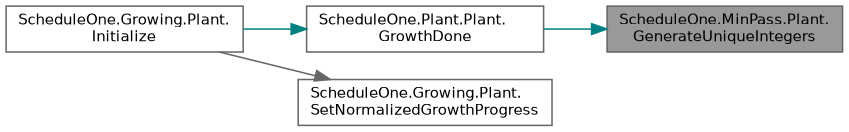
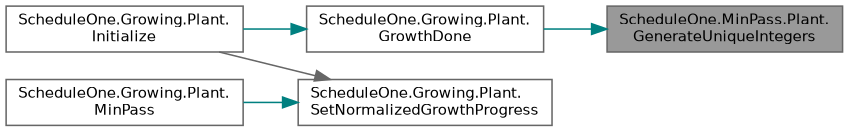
(425, 29) -> (425, 29)
none -> (125, 102)
